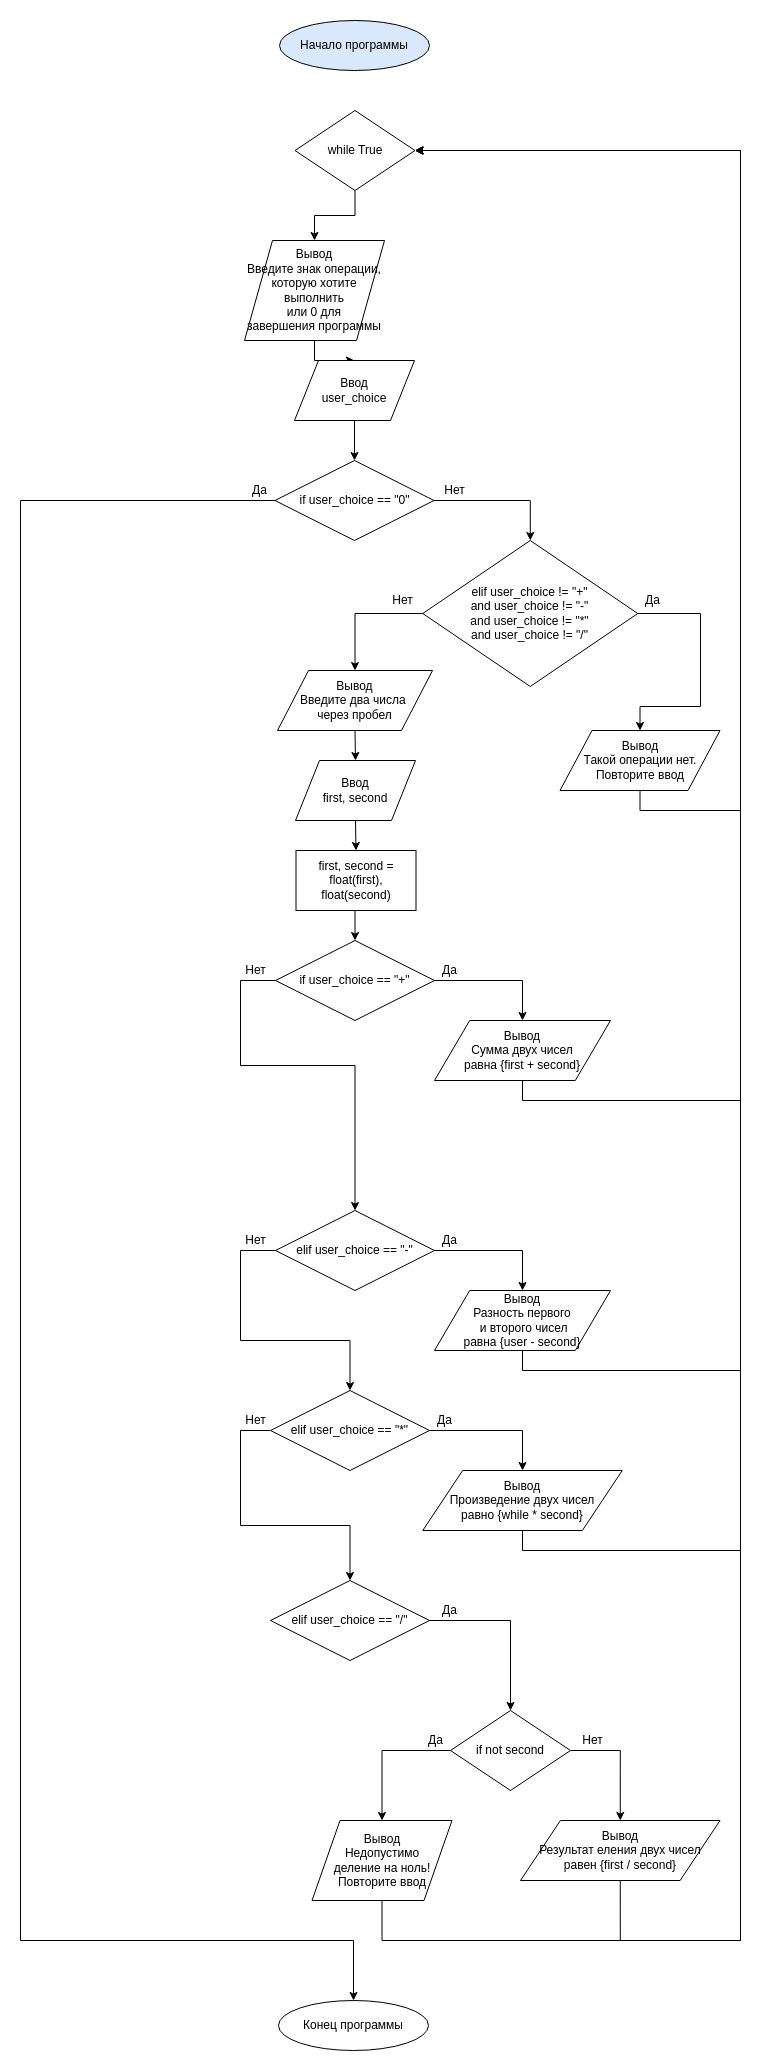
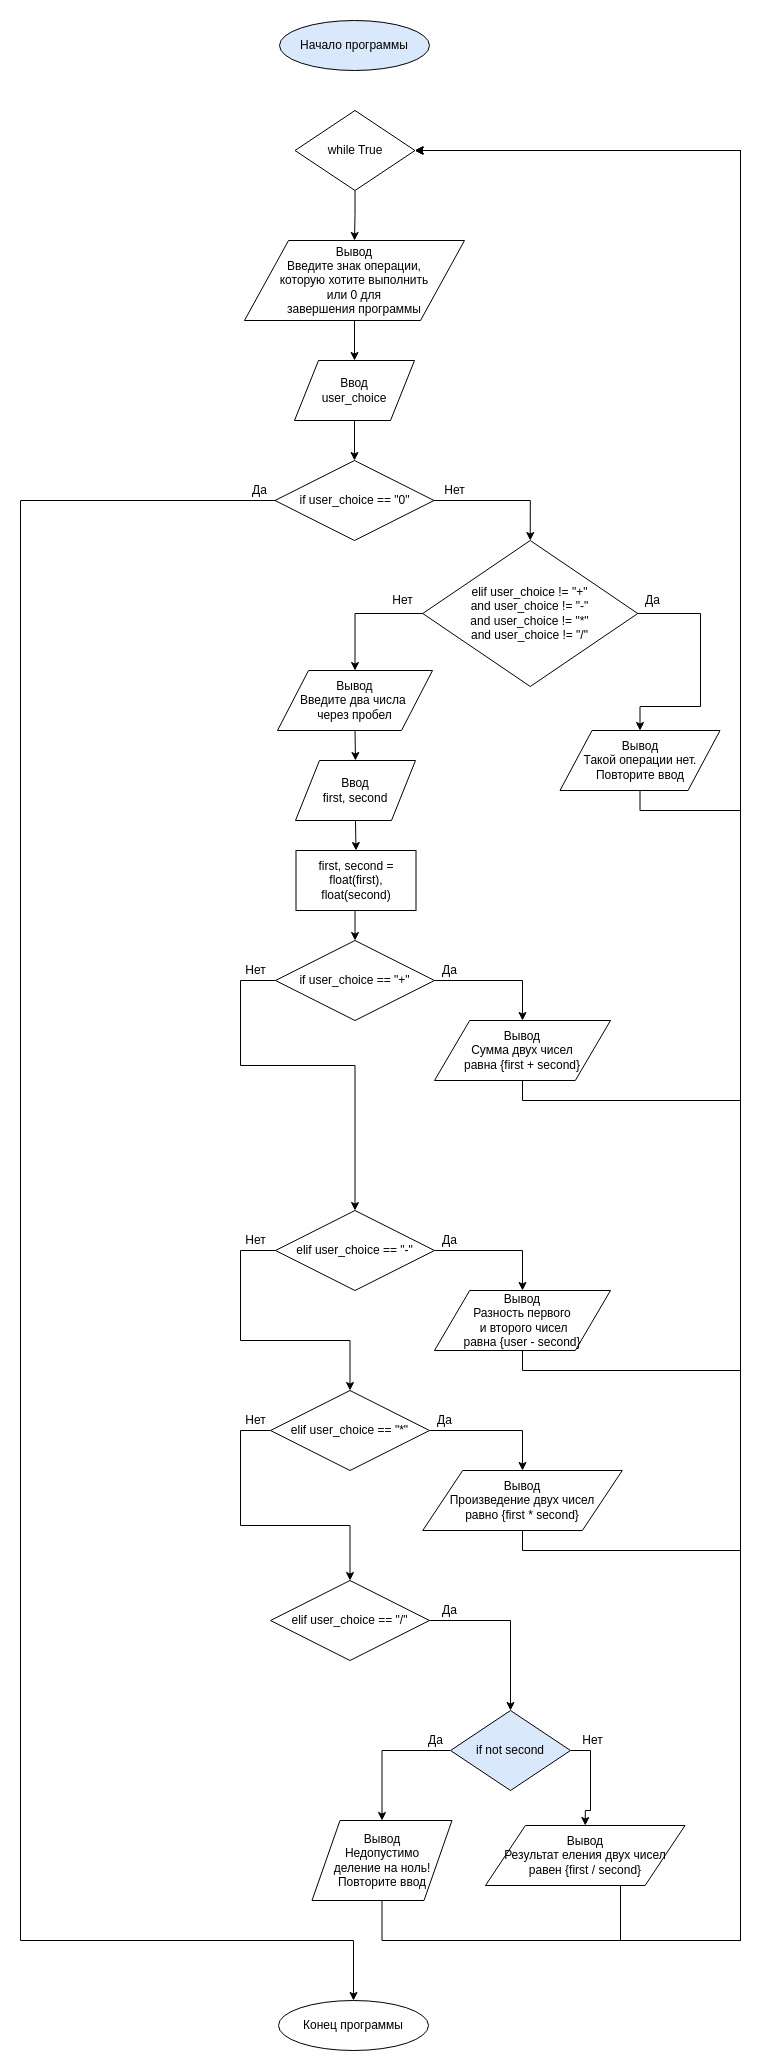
(315, 291) -> (355, 281)
(523, 1501) -> (523, 1501)
(511, 1751) -> (511, 1751)
(620, 1851) -> (585, 1856)
